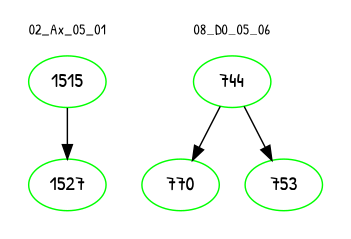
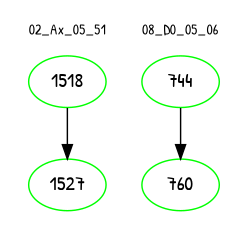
(68, 31) -> (68, 31)
(67, 82) -> (67, 82)
(181, 185) -> (181, 185)
(284, 185) -> none
